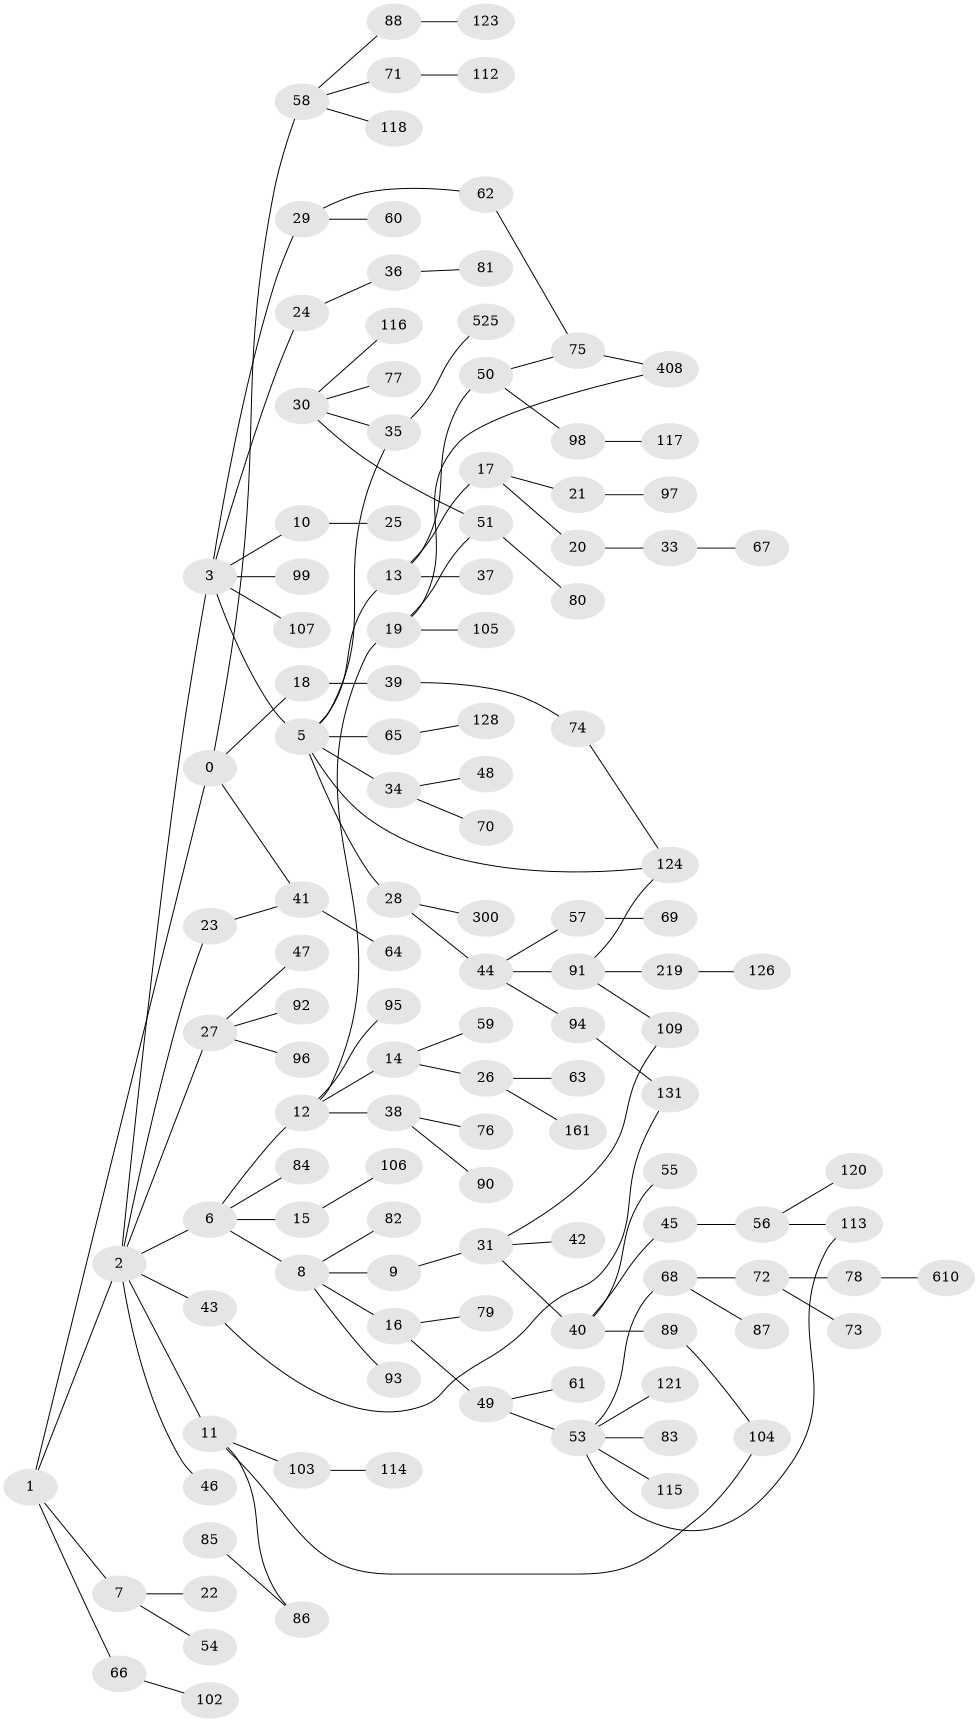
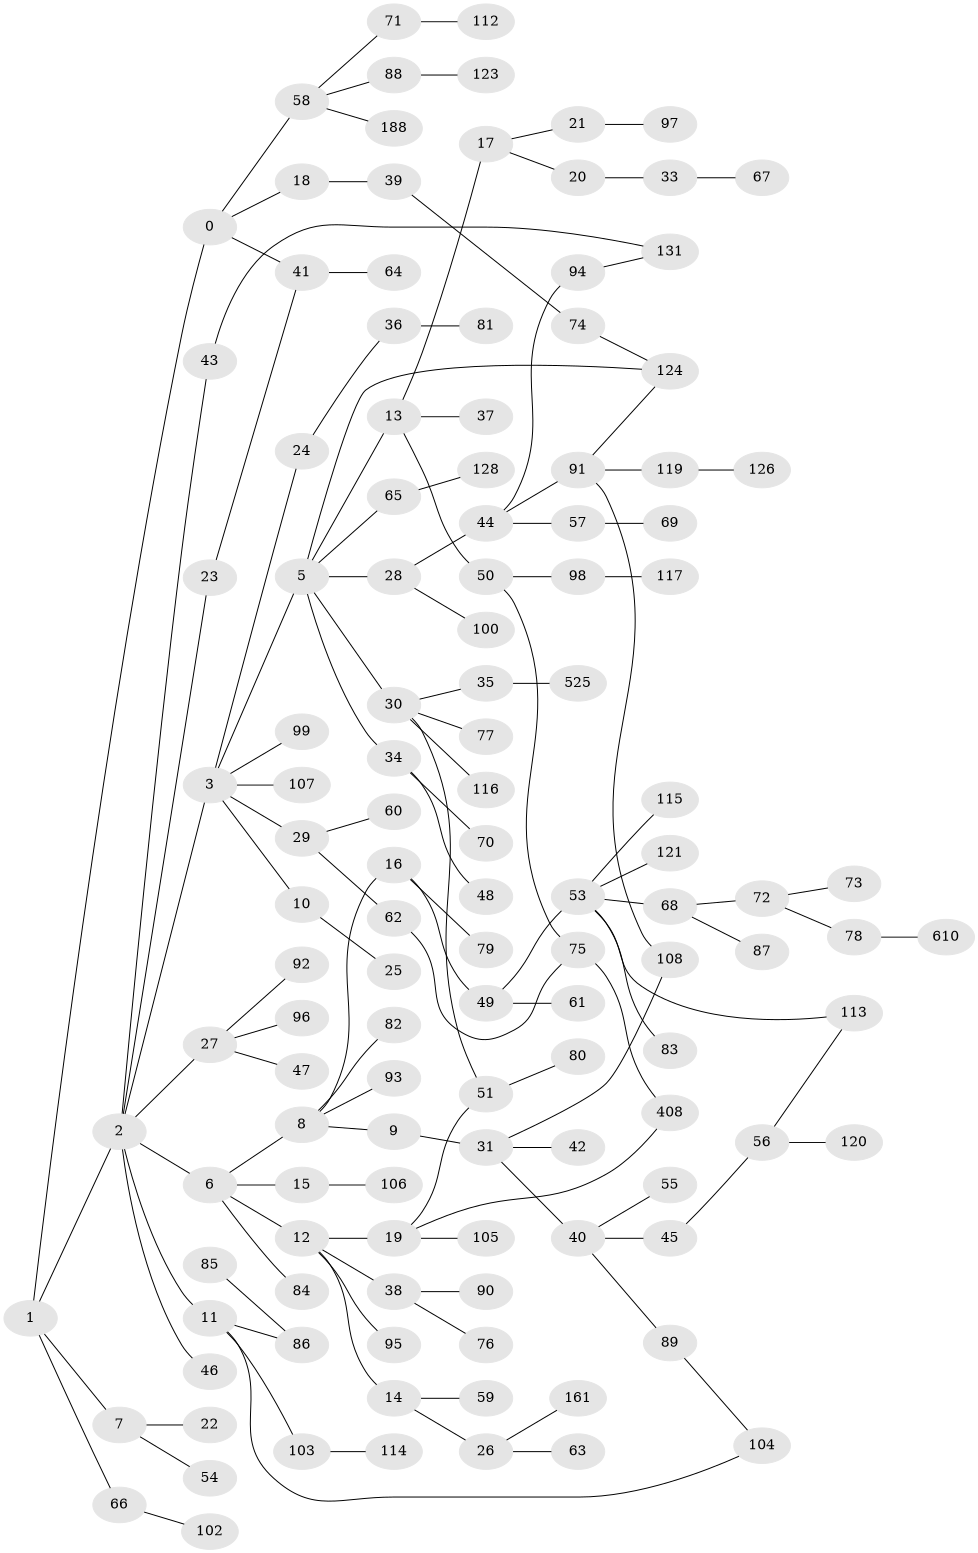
(394, 128) -> (394, 128)
(354, 588) -> (348, 641)
(486, 918) -> (486, 630)
(670, 972) -> (670, 470)
(670, 1030) -> (670, 960)
